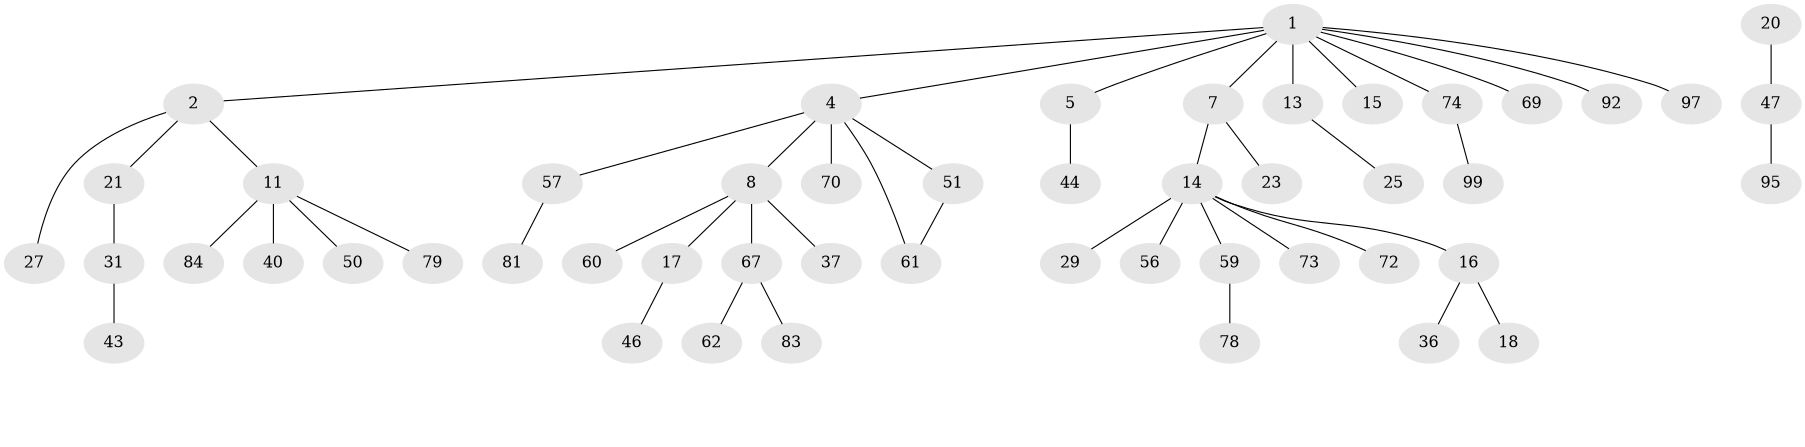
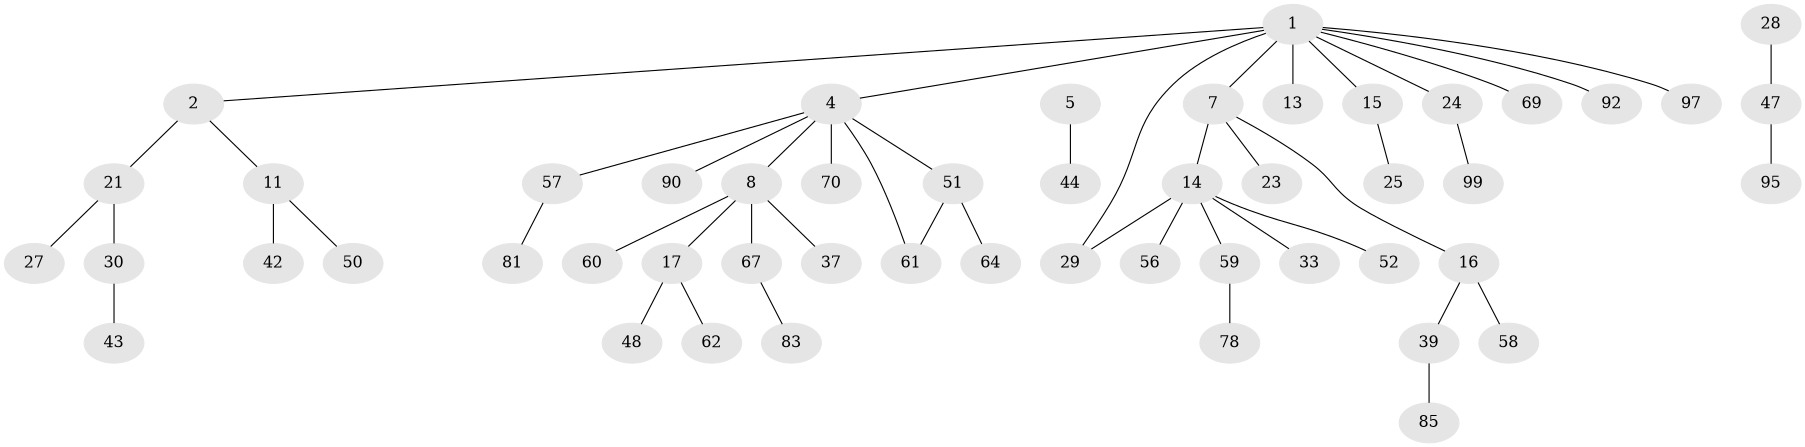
(1771, 24) -> (1771, 24)
(1180, 61) -> (1149, 115)
(1452, 104) -> (1452, 104)
(1343, 144) -> (1383, 144)
(81, 158) -> (74, 223)
none -> (672, 184)
(1331, 224) -> (1337, 189)
(114, 263) -> (114, 263)
(194, 263) -> none
(273, 263) -> (273, 263)
(433, 263) -> none
none -> (991, 263)
(1310, 263) -> (1310, 263)
(1389, 263) -> (1389, 263)
(732, 303) -> (692, 303)
(632, 343) -> (632, 343)
(1429, 343) -> (1429, 343)
(1509, 343) -> (1509, 343)
none -> (1429, 423)
